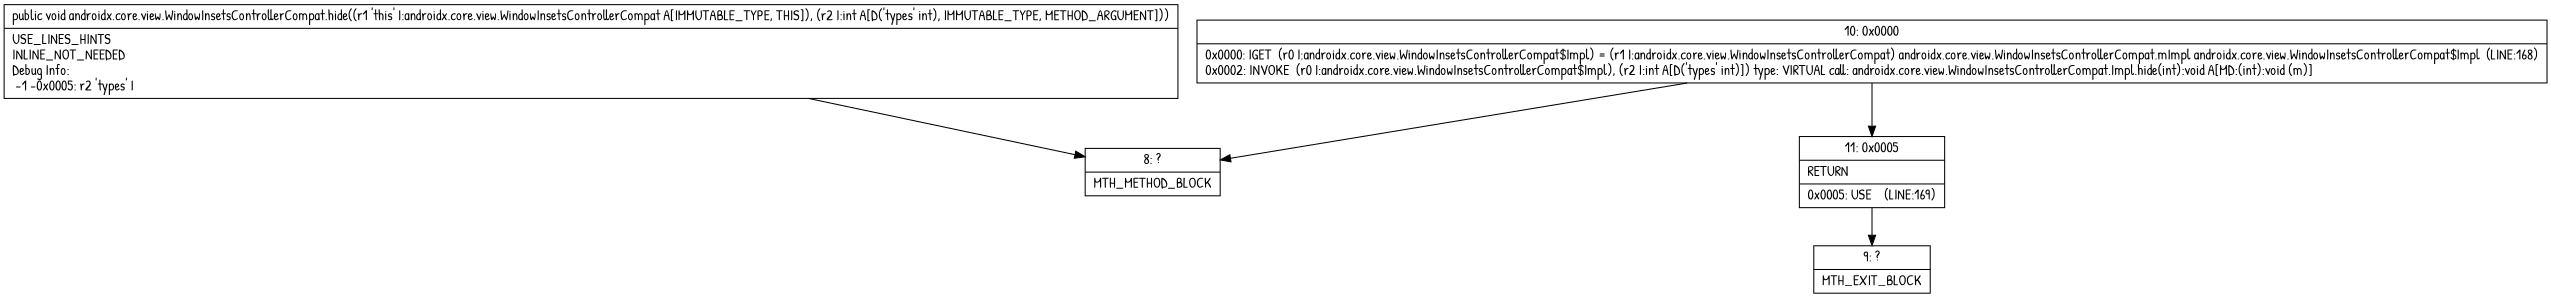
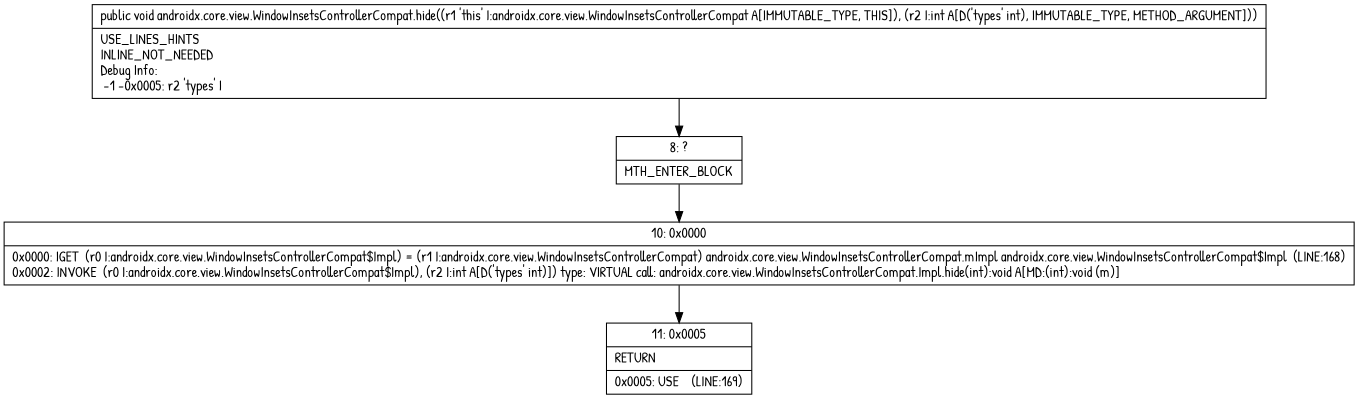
(1459, 121) -> (679, 198)
(1153, 183) -> (679, 172)
(1872, 269) -> none
